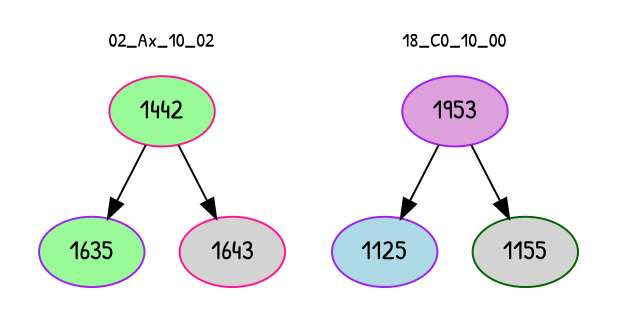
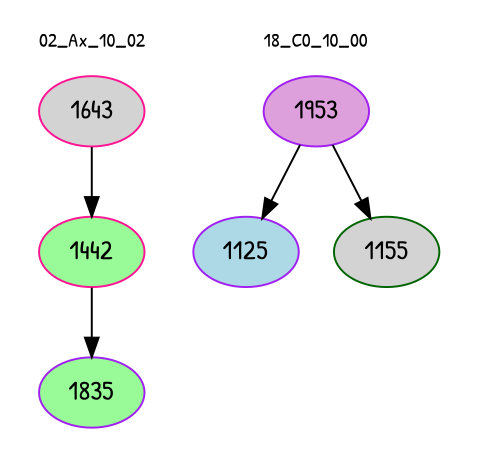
(193, 173) -> (92, 172)
(92, 252) -> (92, 393)
